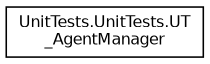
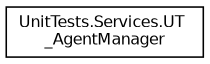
(105, 32) -> (105, 32)
